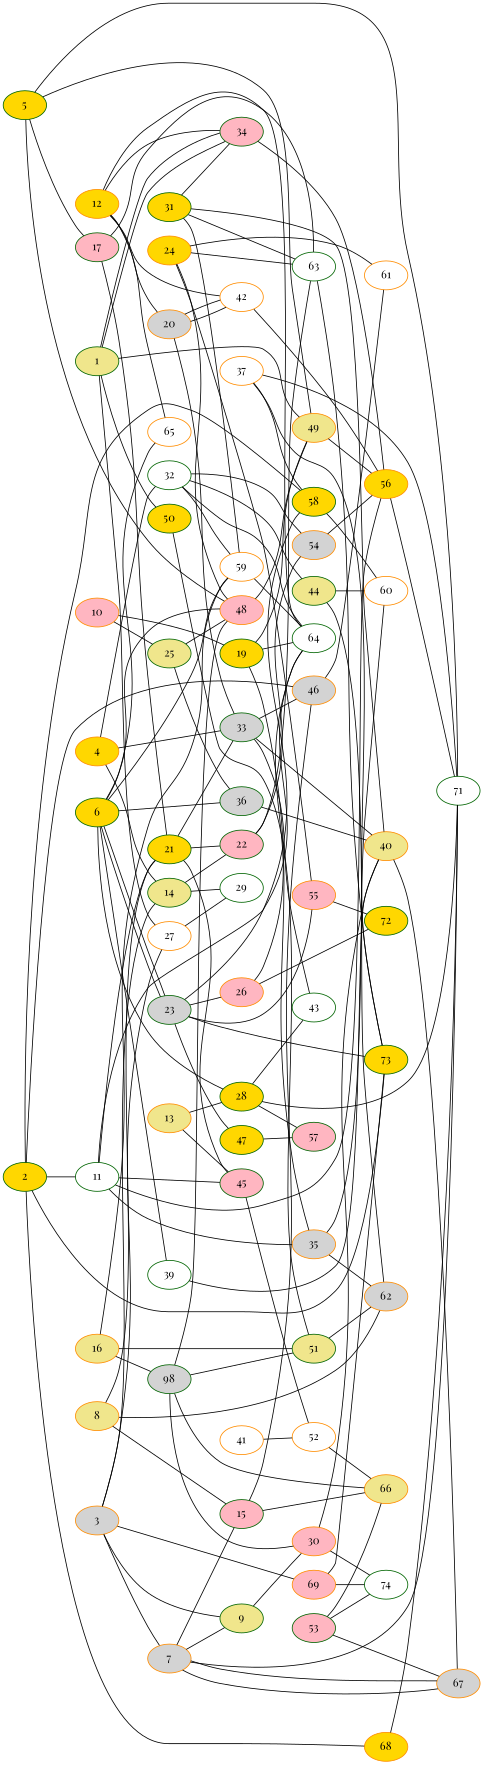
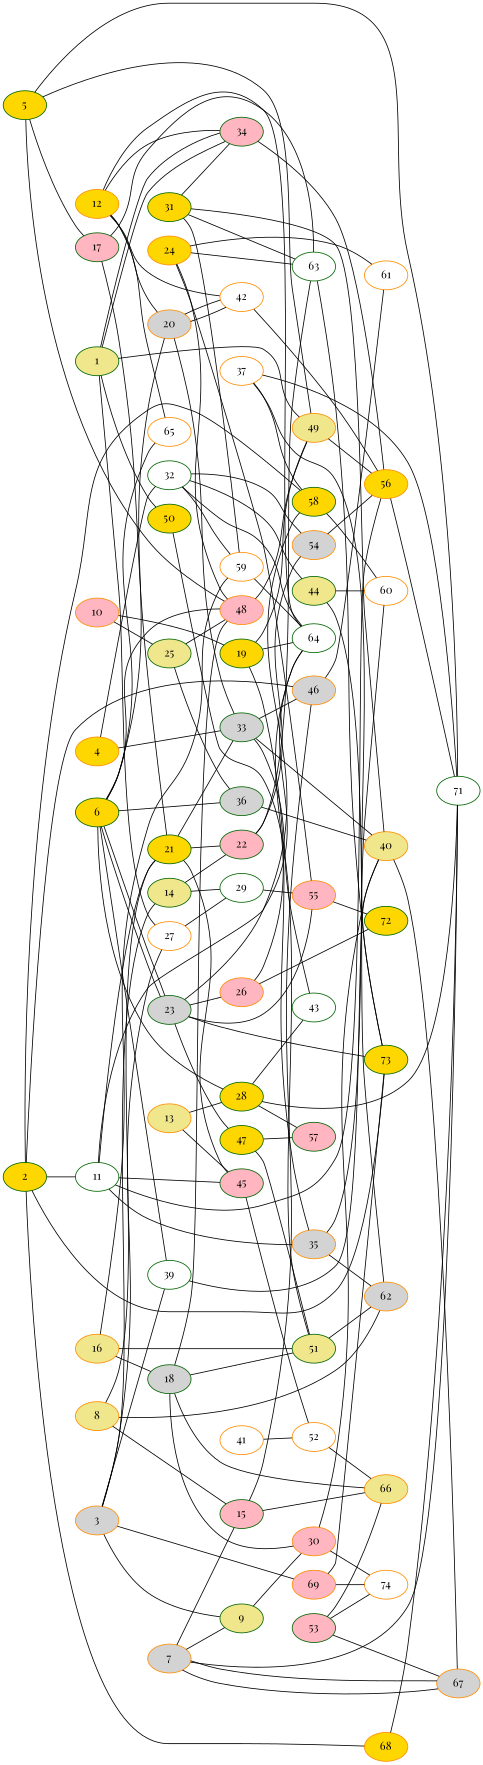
(177, 700) -> (140, 652)
(121, 797) -> none
none -> (278, 891)
none -> (284, 1237)
(169, 1379) -> (169, 1379)
(386, 1585) -> (386, 1585)
(129, 1591) -> (133, 1398)
